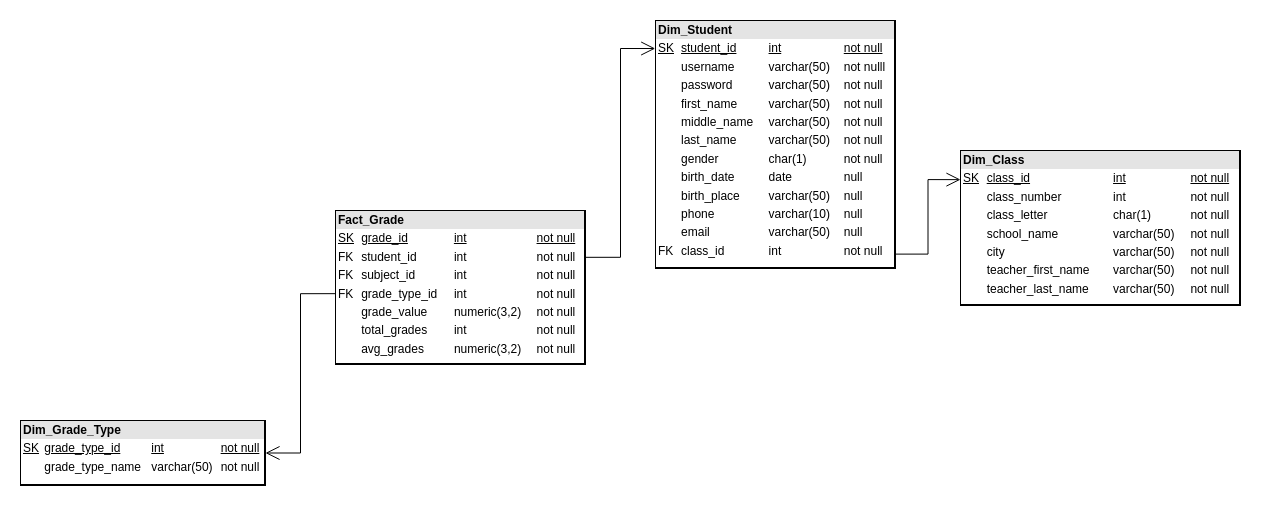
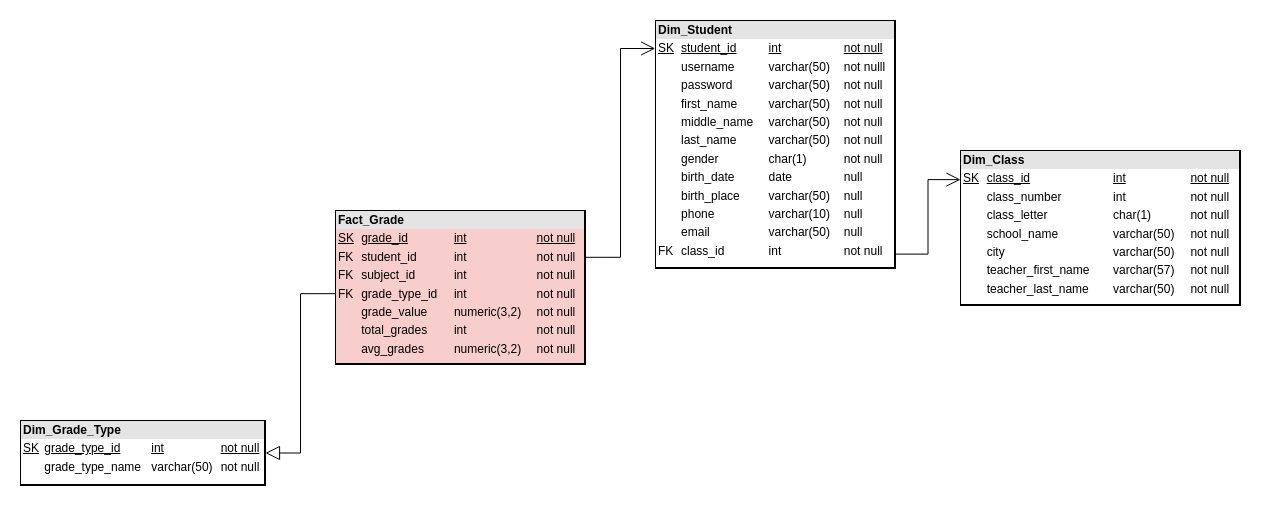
(461, 288) -> (461, 288)
(1033, 295) -> (1033, 295)
(275, 453) -> (281, 453)
